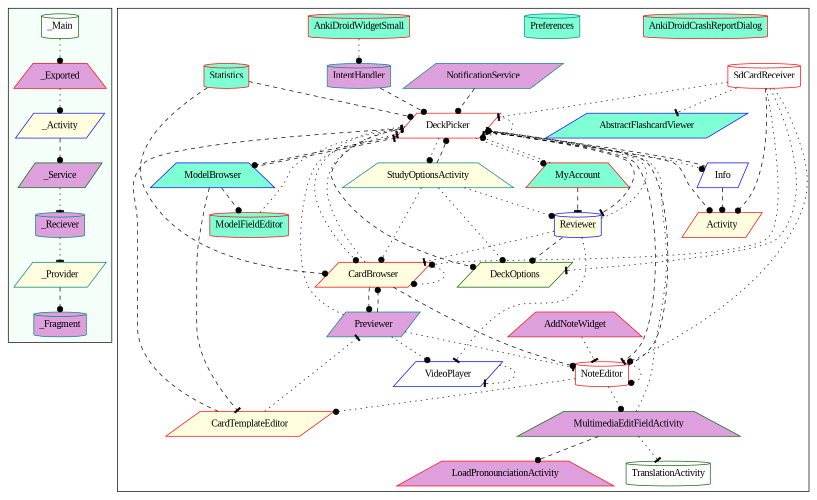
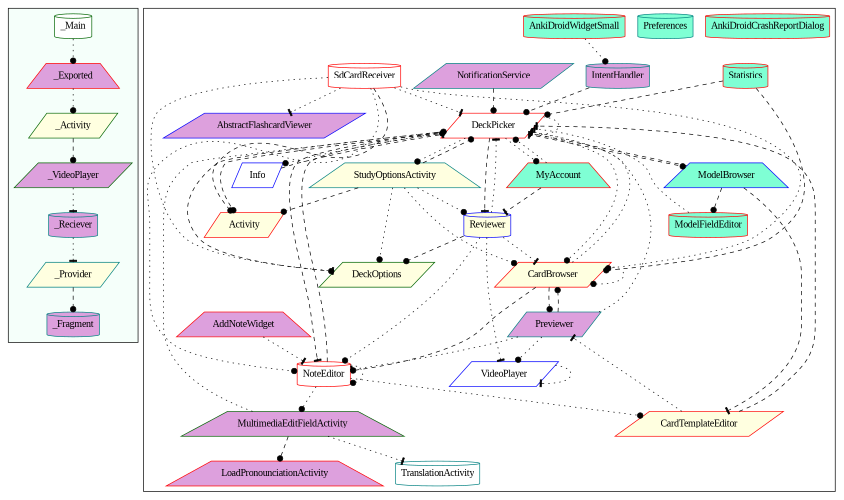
(60, 126) -> (73, 126)
(647, 126) -> (264, 126)
(60, 175) -> (73, 175)
(722, 197) -> (322, 199)
none -> (421, 306)
(668, 474) -> (438, 474)
